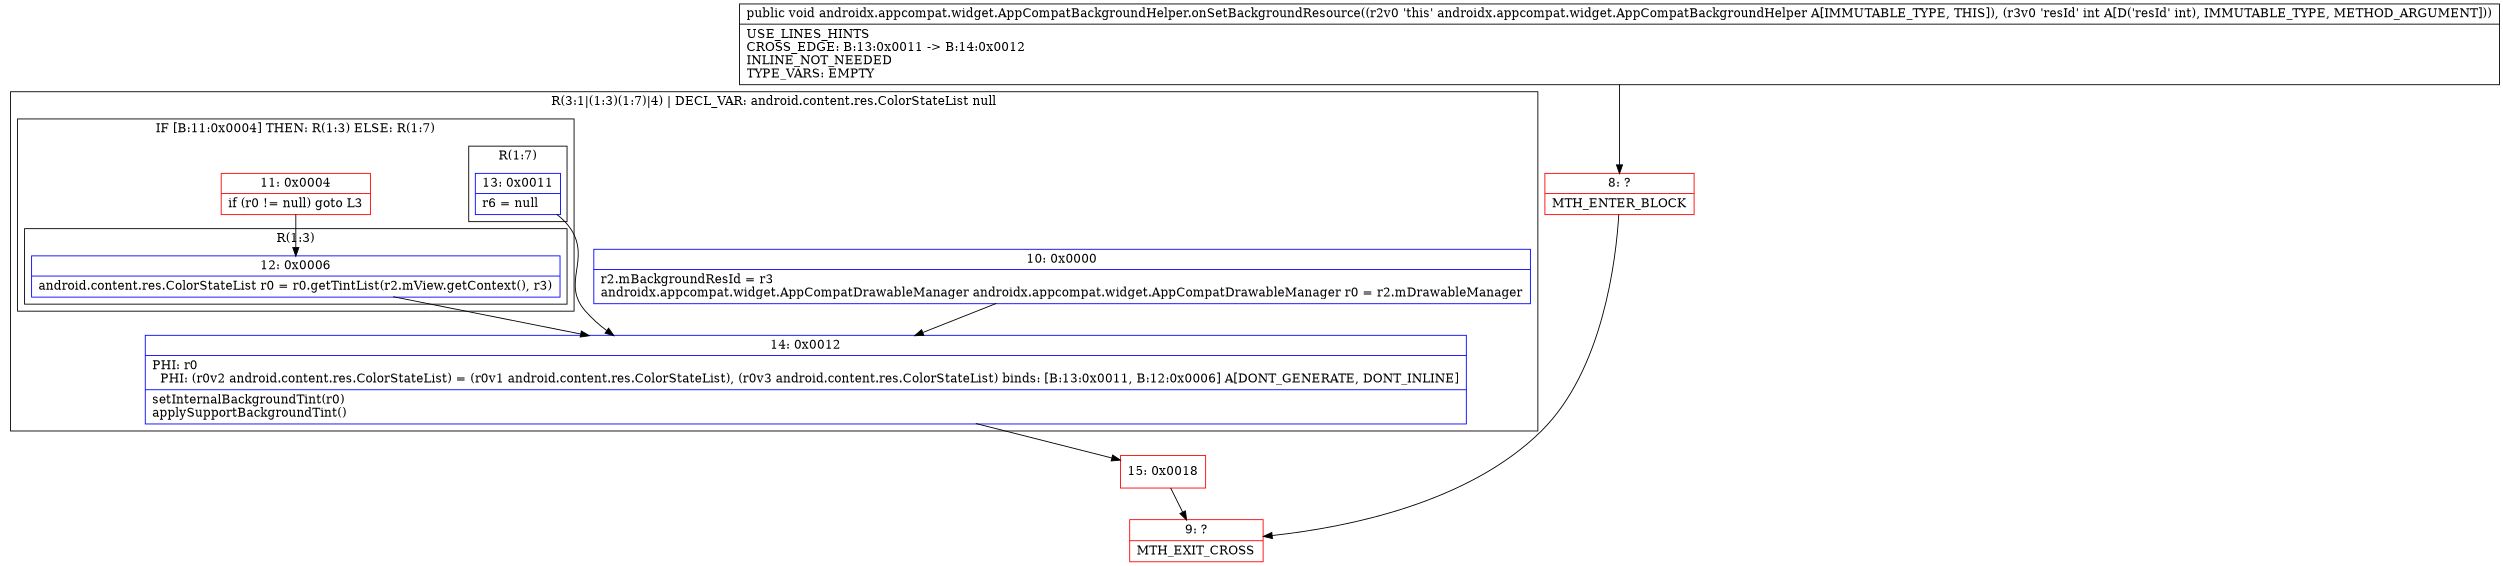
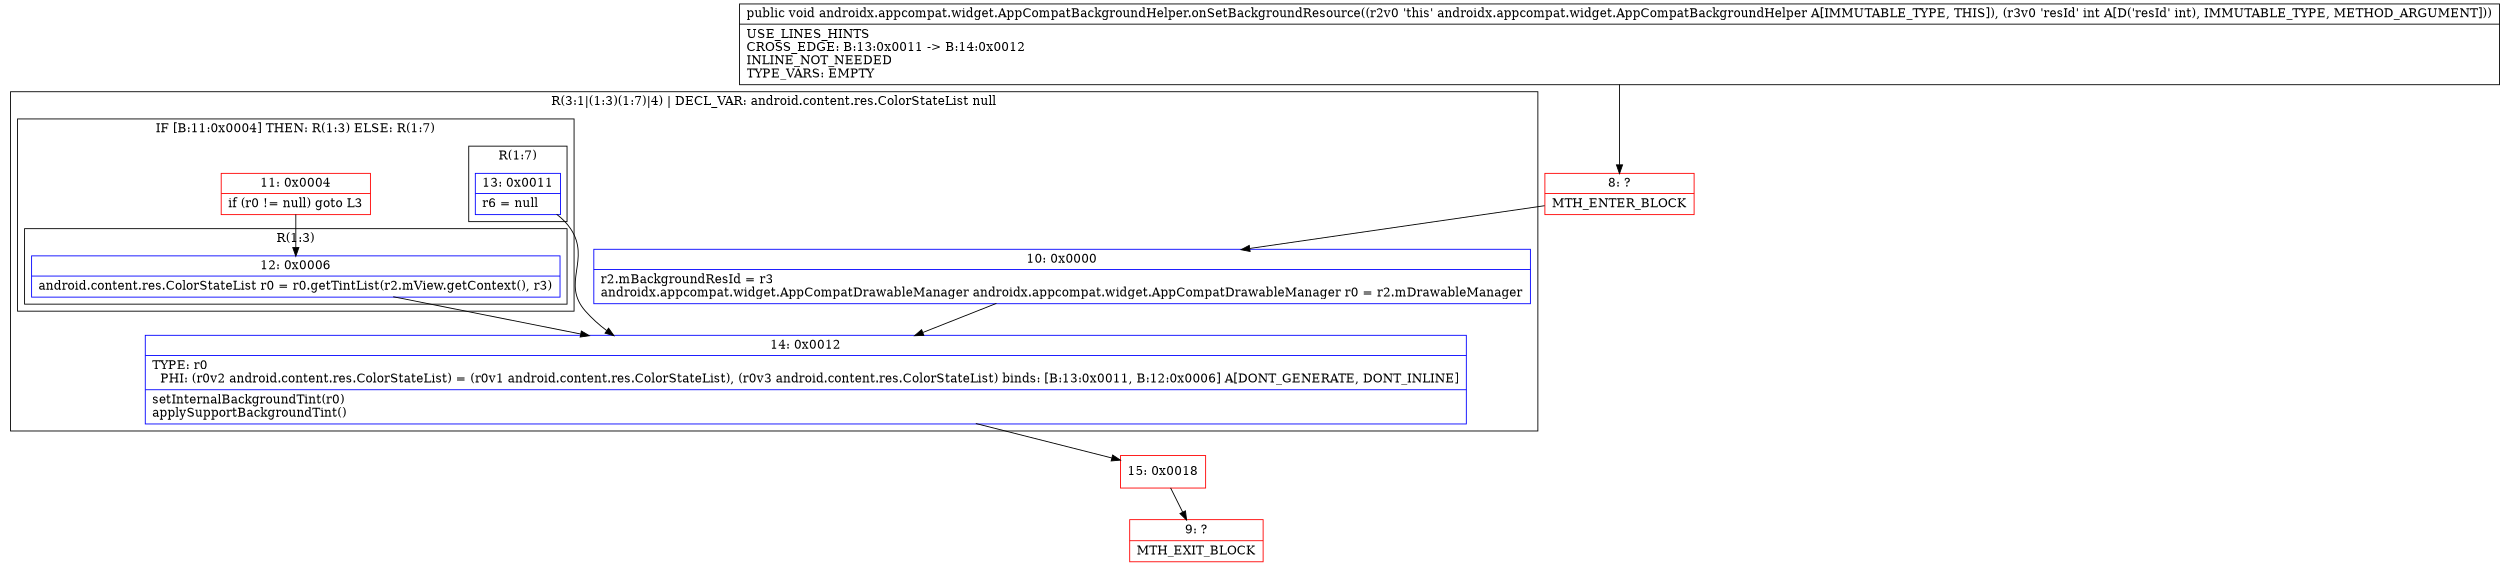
(177, 366) -> (182, 366)
(1519, 450) -> (1397, 227)
(1196, 551) -> (1196, 551)
